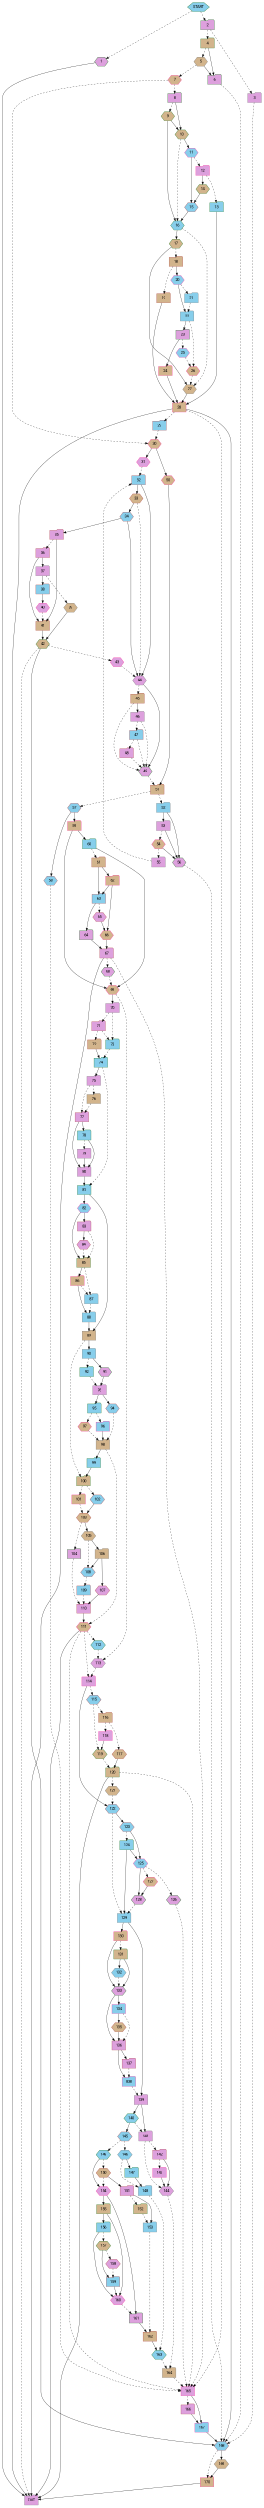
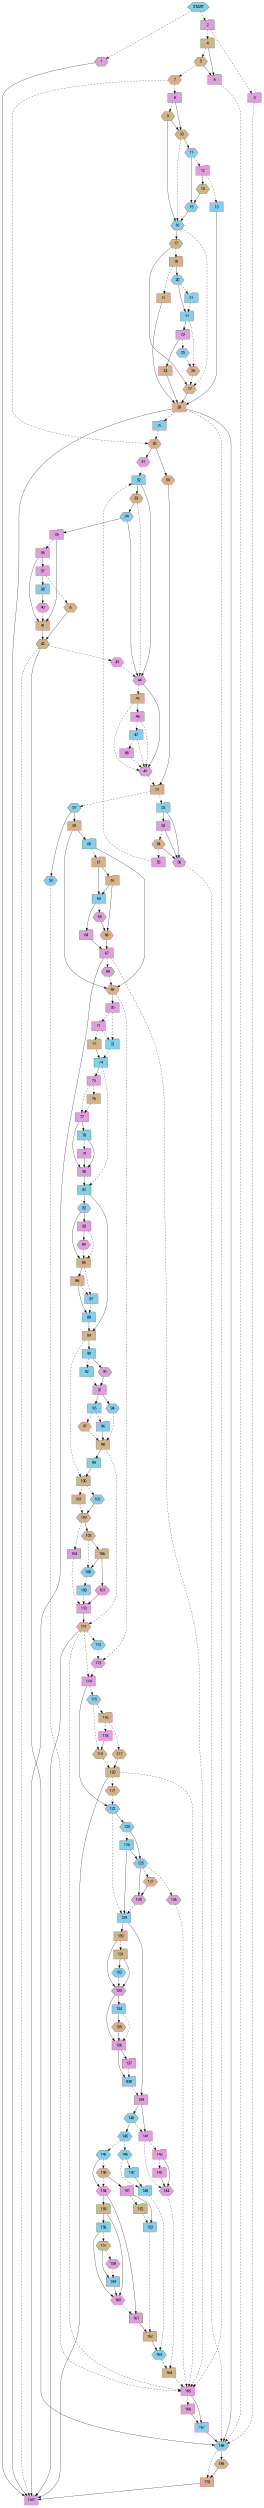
(217, 207) -> (217, 207)
